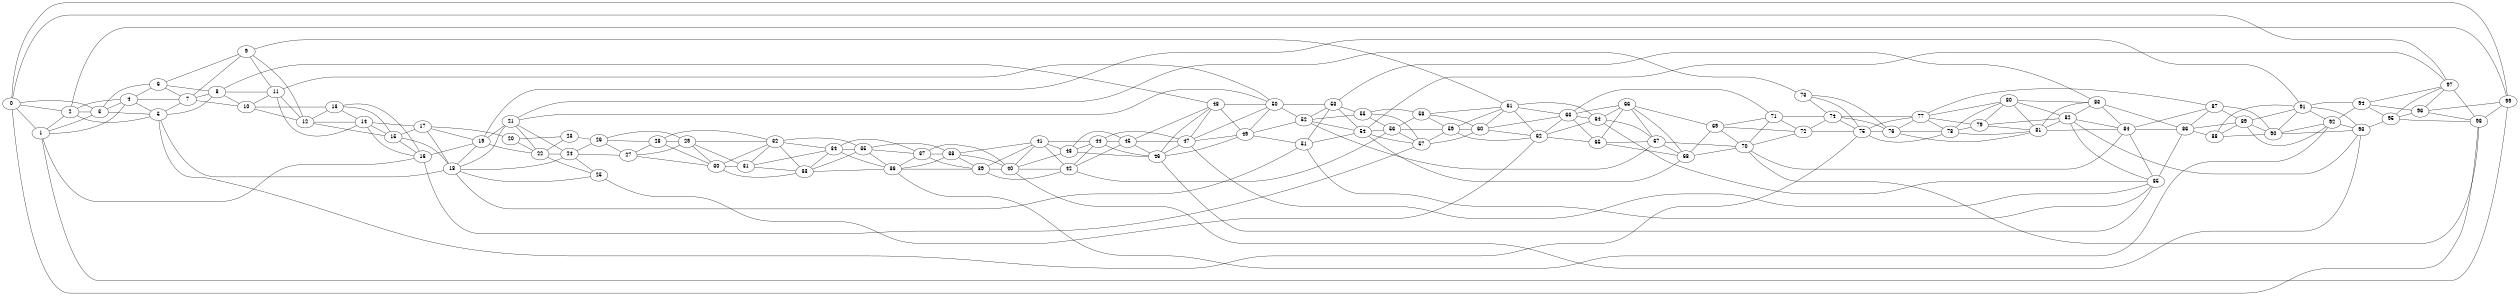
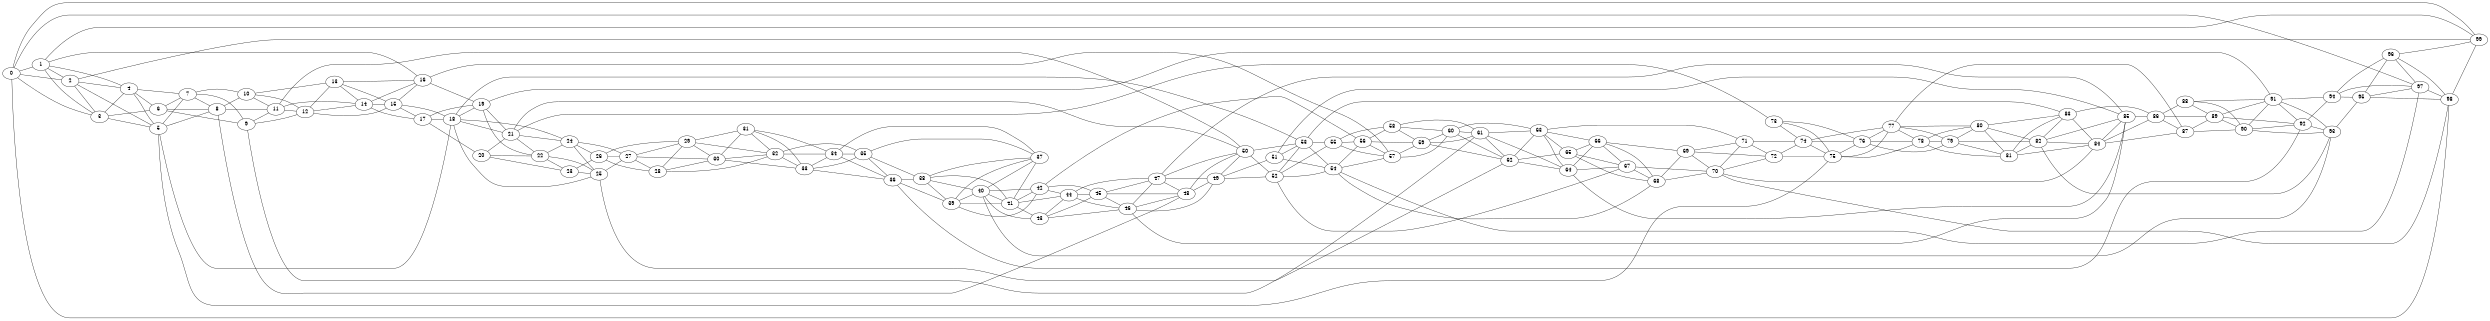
(1965, 142) -> (1907, 152)
none -> (496, 145)
(907, 162) -> (1025, 181)
none -> (613, 166)
none -> (584, 173)
(876, 209) -> (874, 77)
